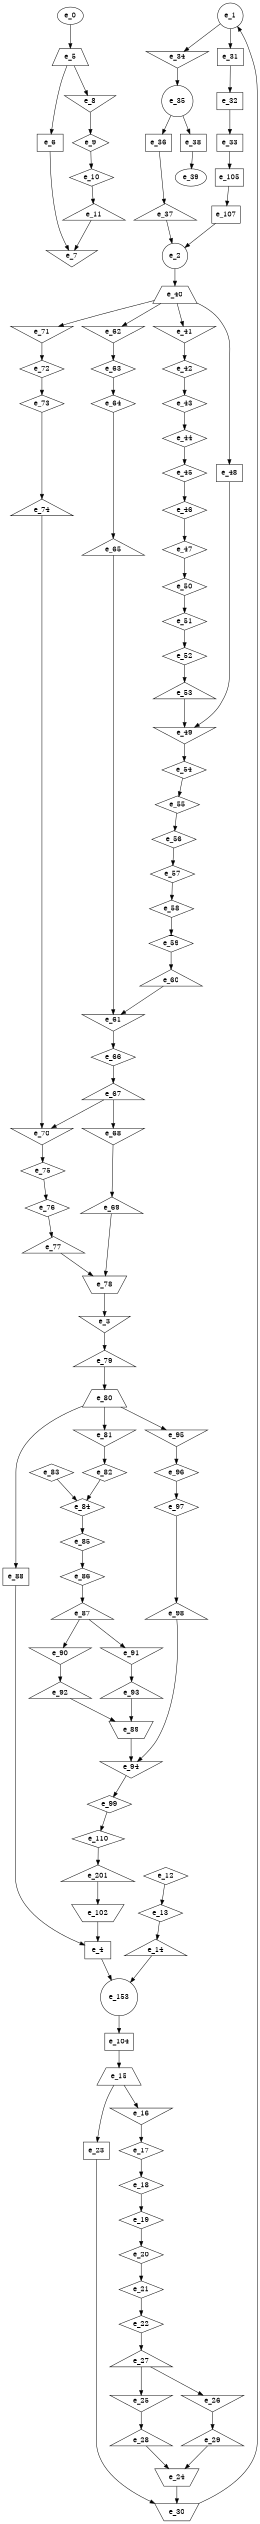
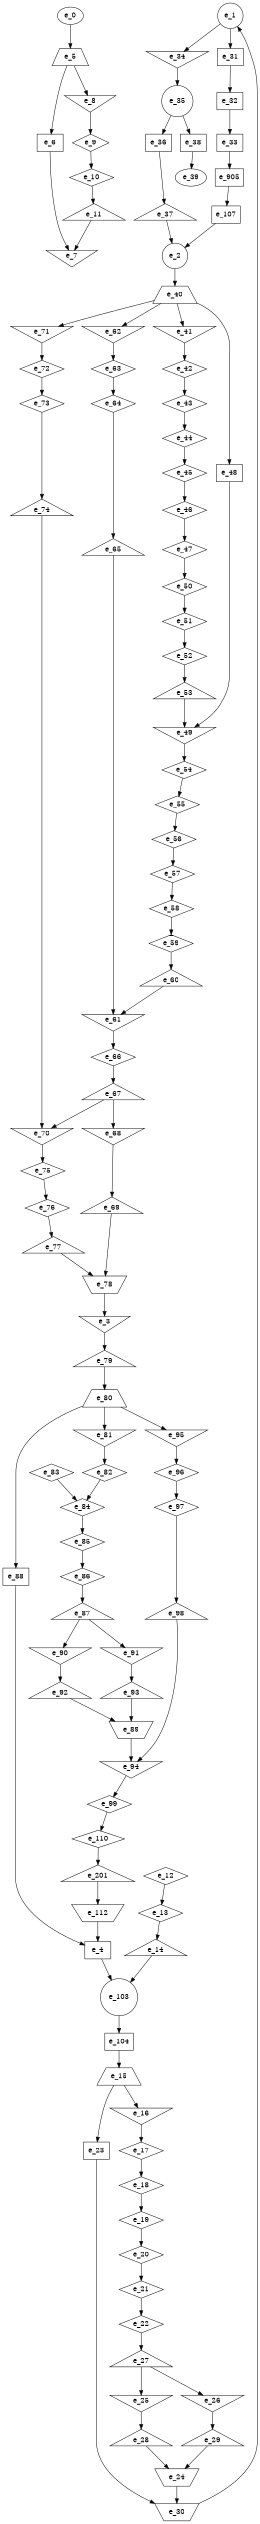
(229, 178) -> (229, 178)
(98, 1913) -> (98, 1913)
(119, 1997) -> (119, 1997)
